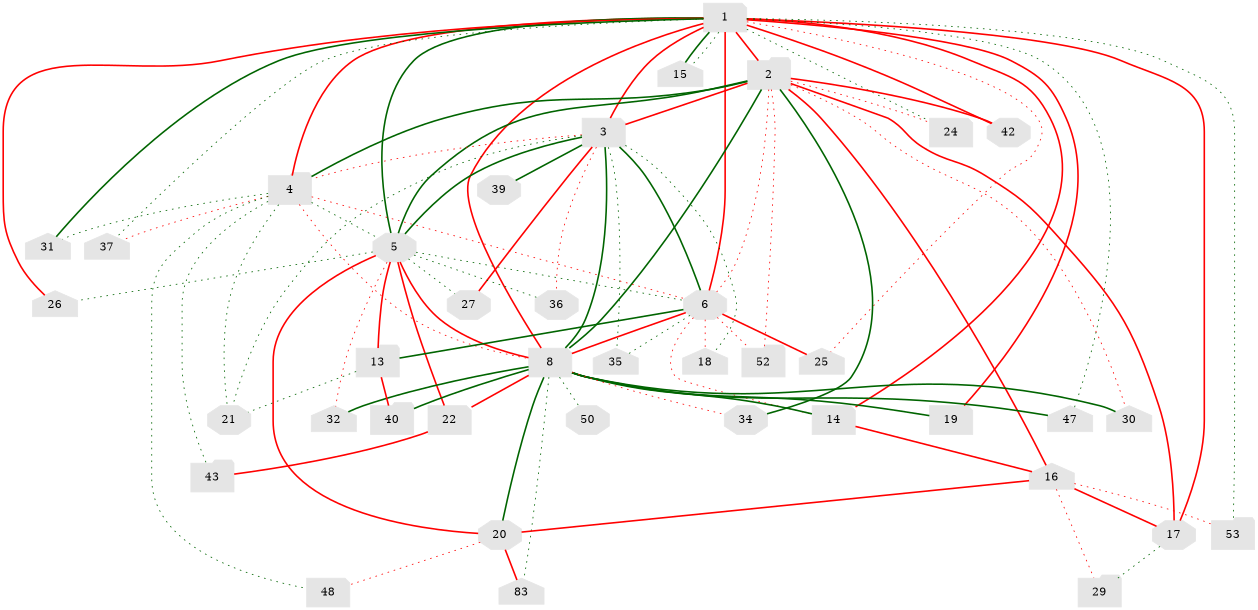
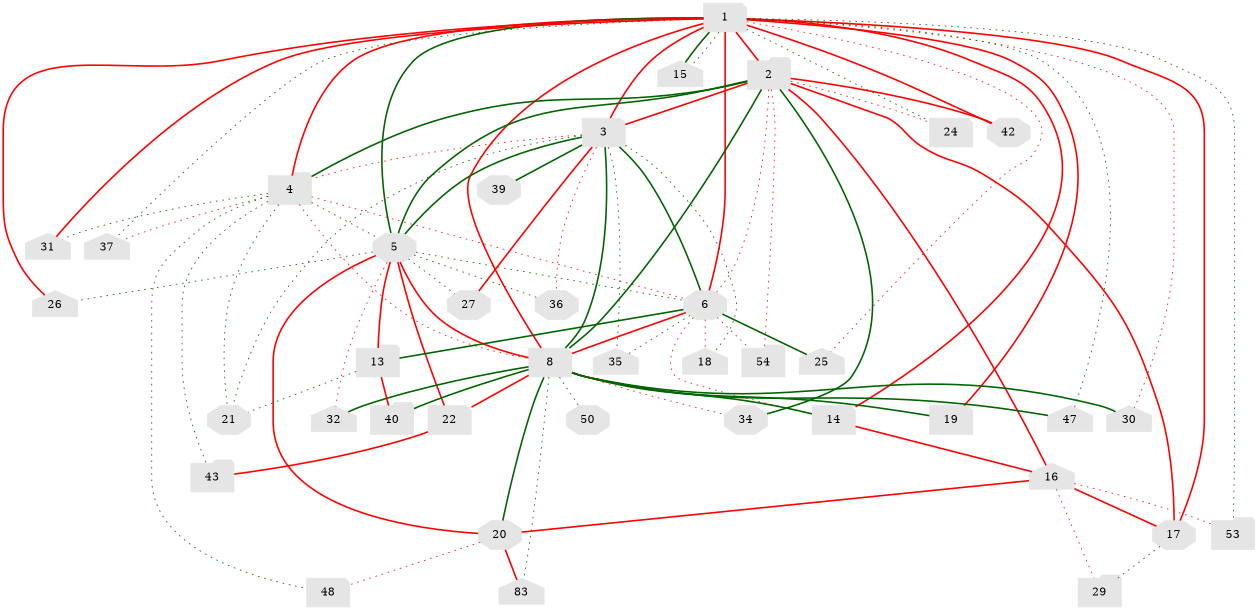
(313, 51) -> (313, 51)
(1001, 204) -> (1112, 74)
(760, 332) -> (760, 332)
(763, 363) -> (763, 363)
